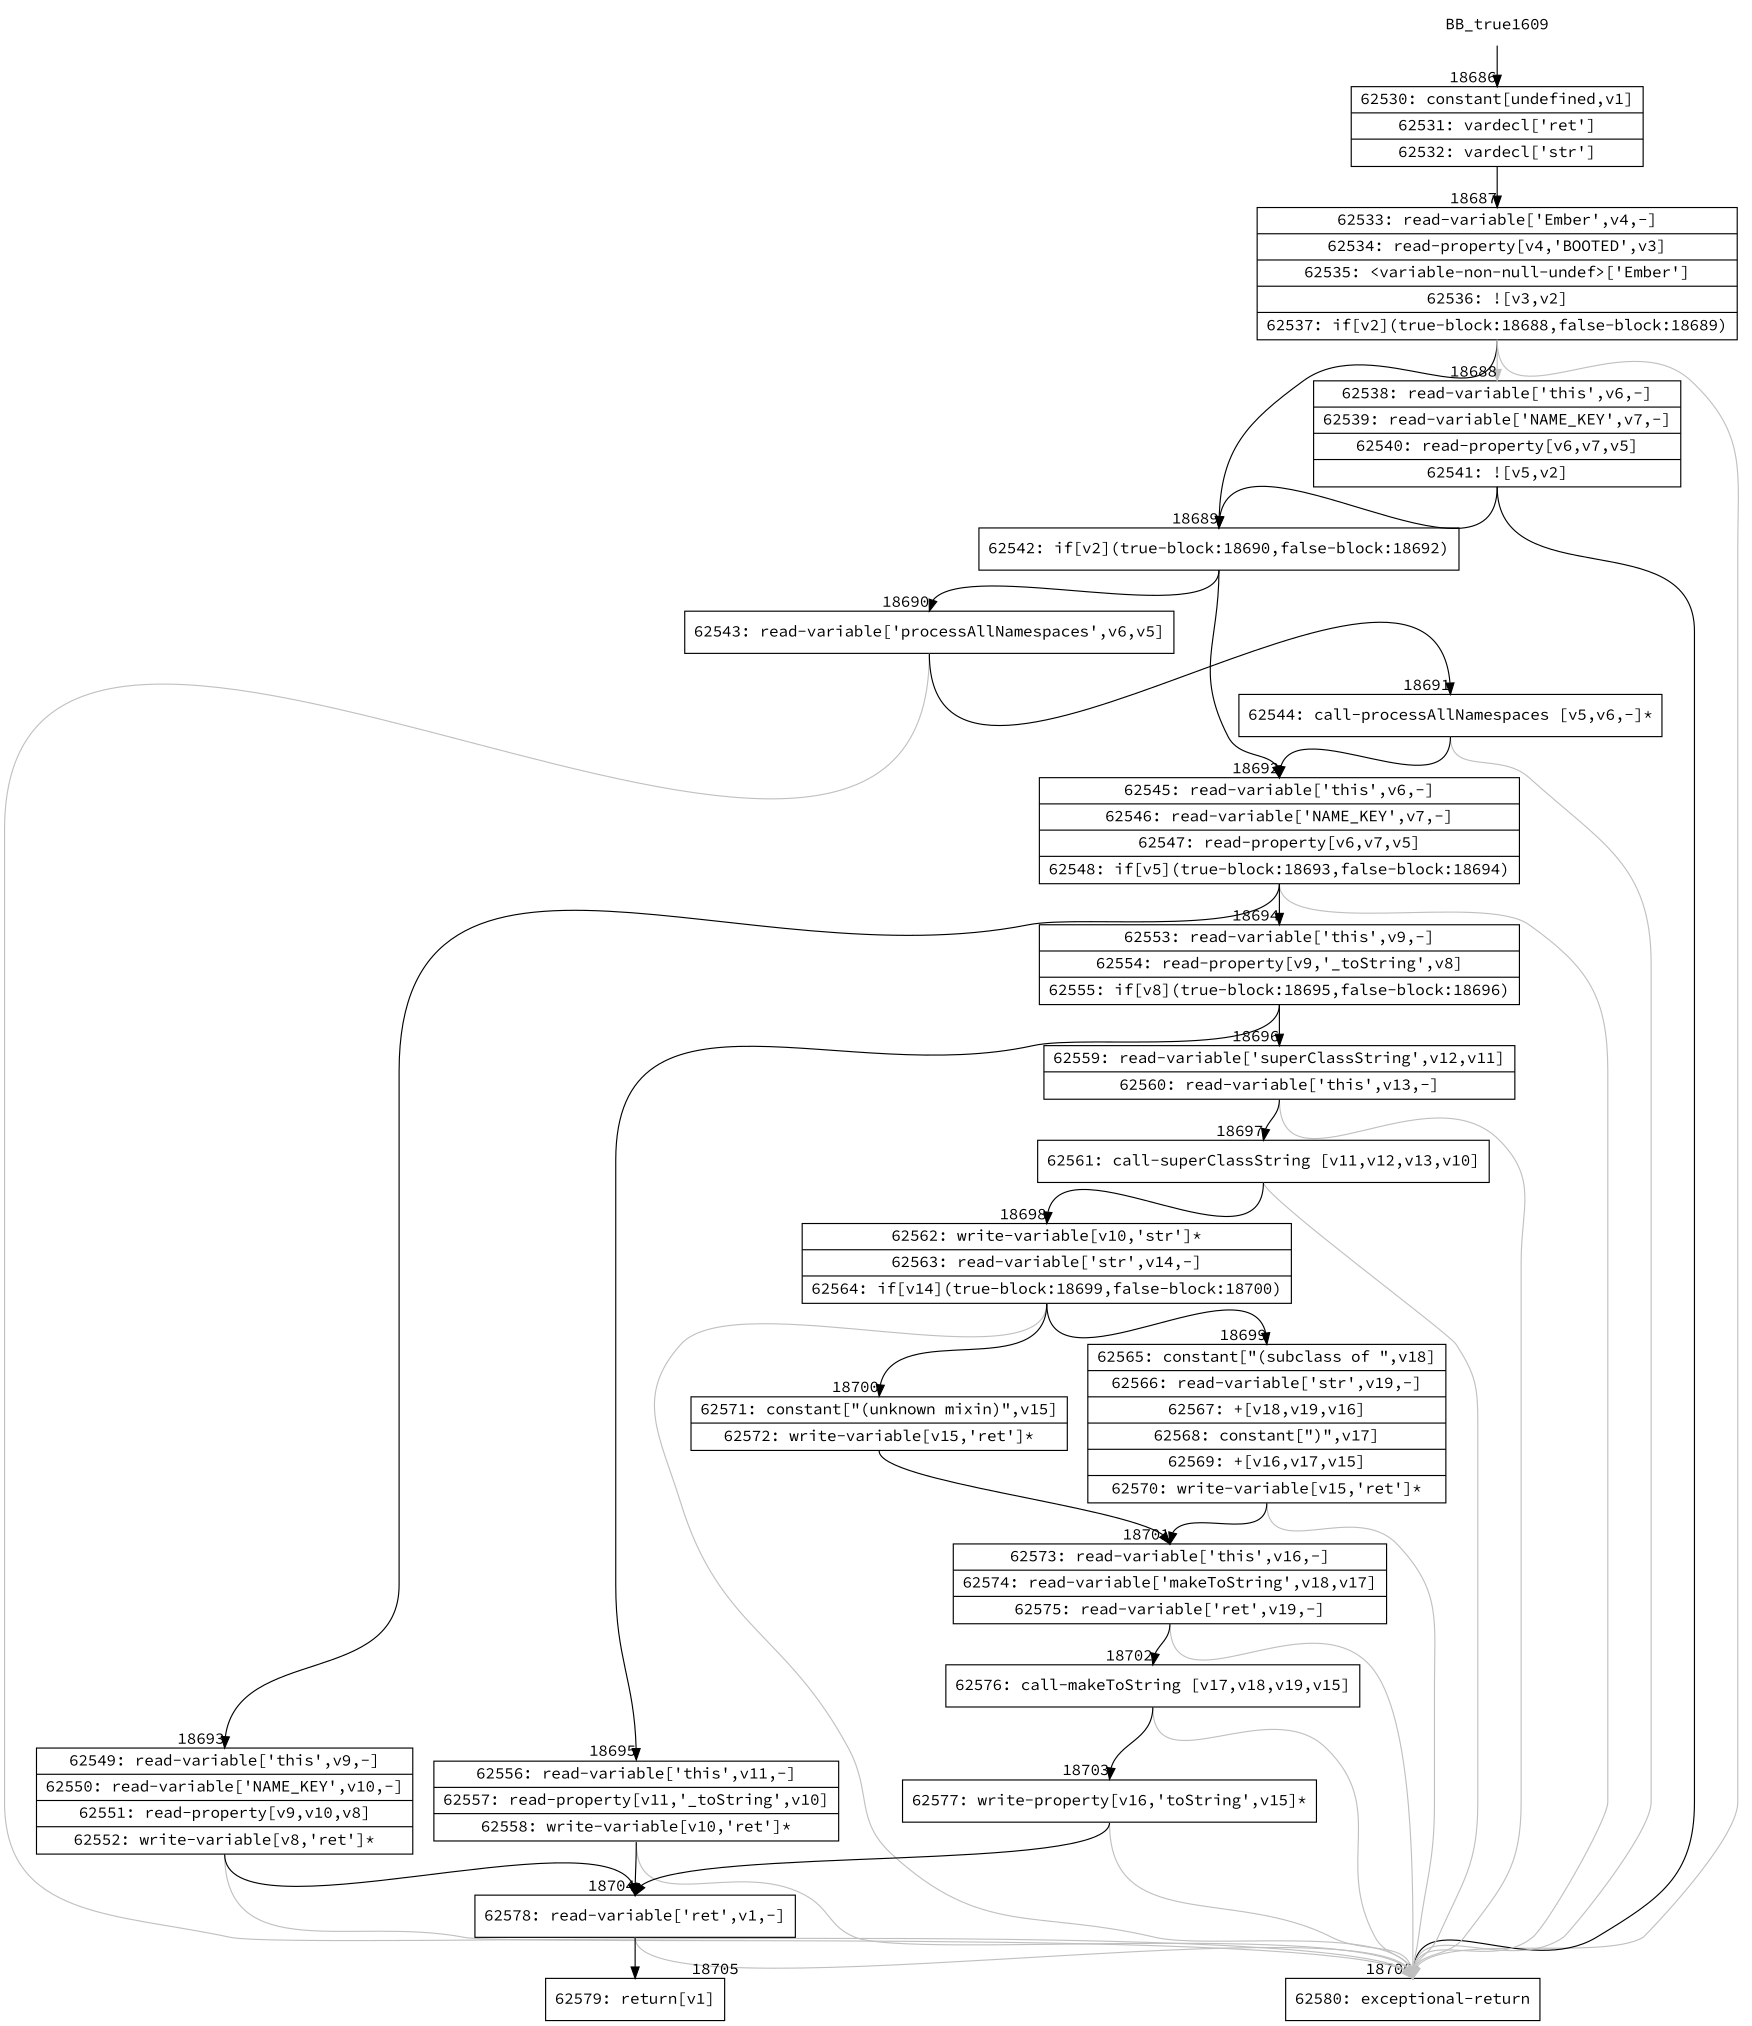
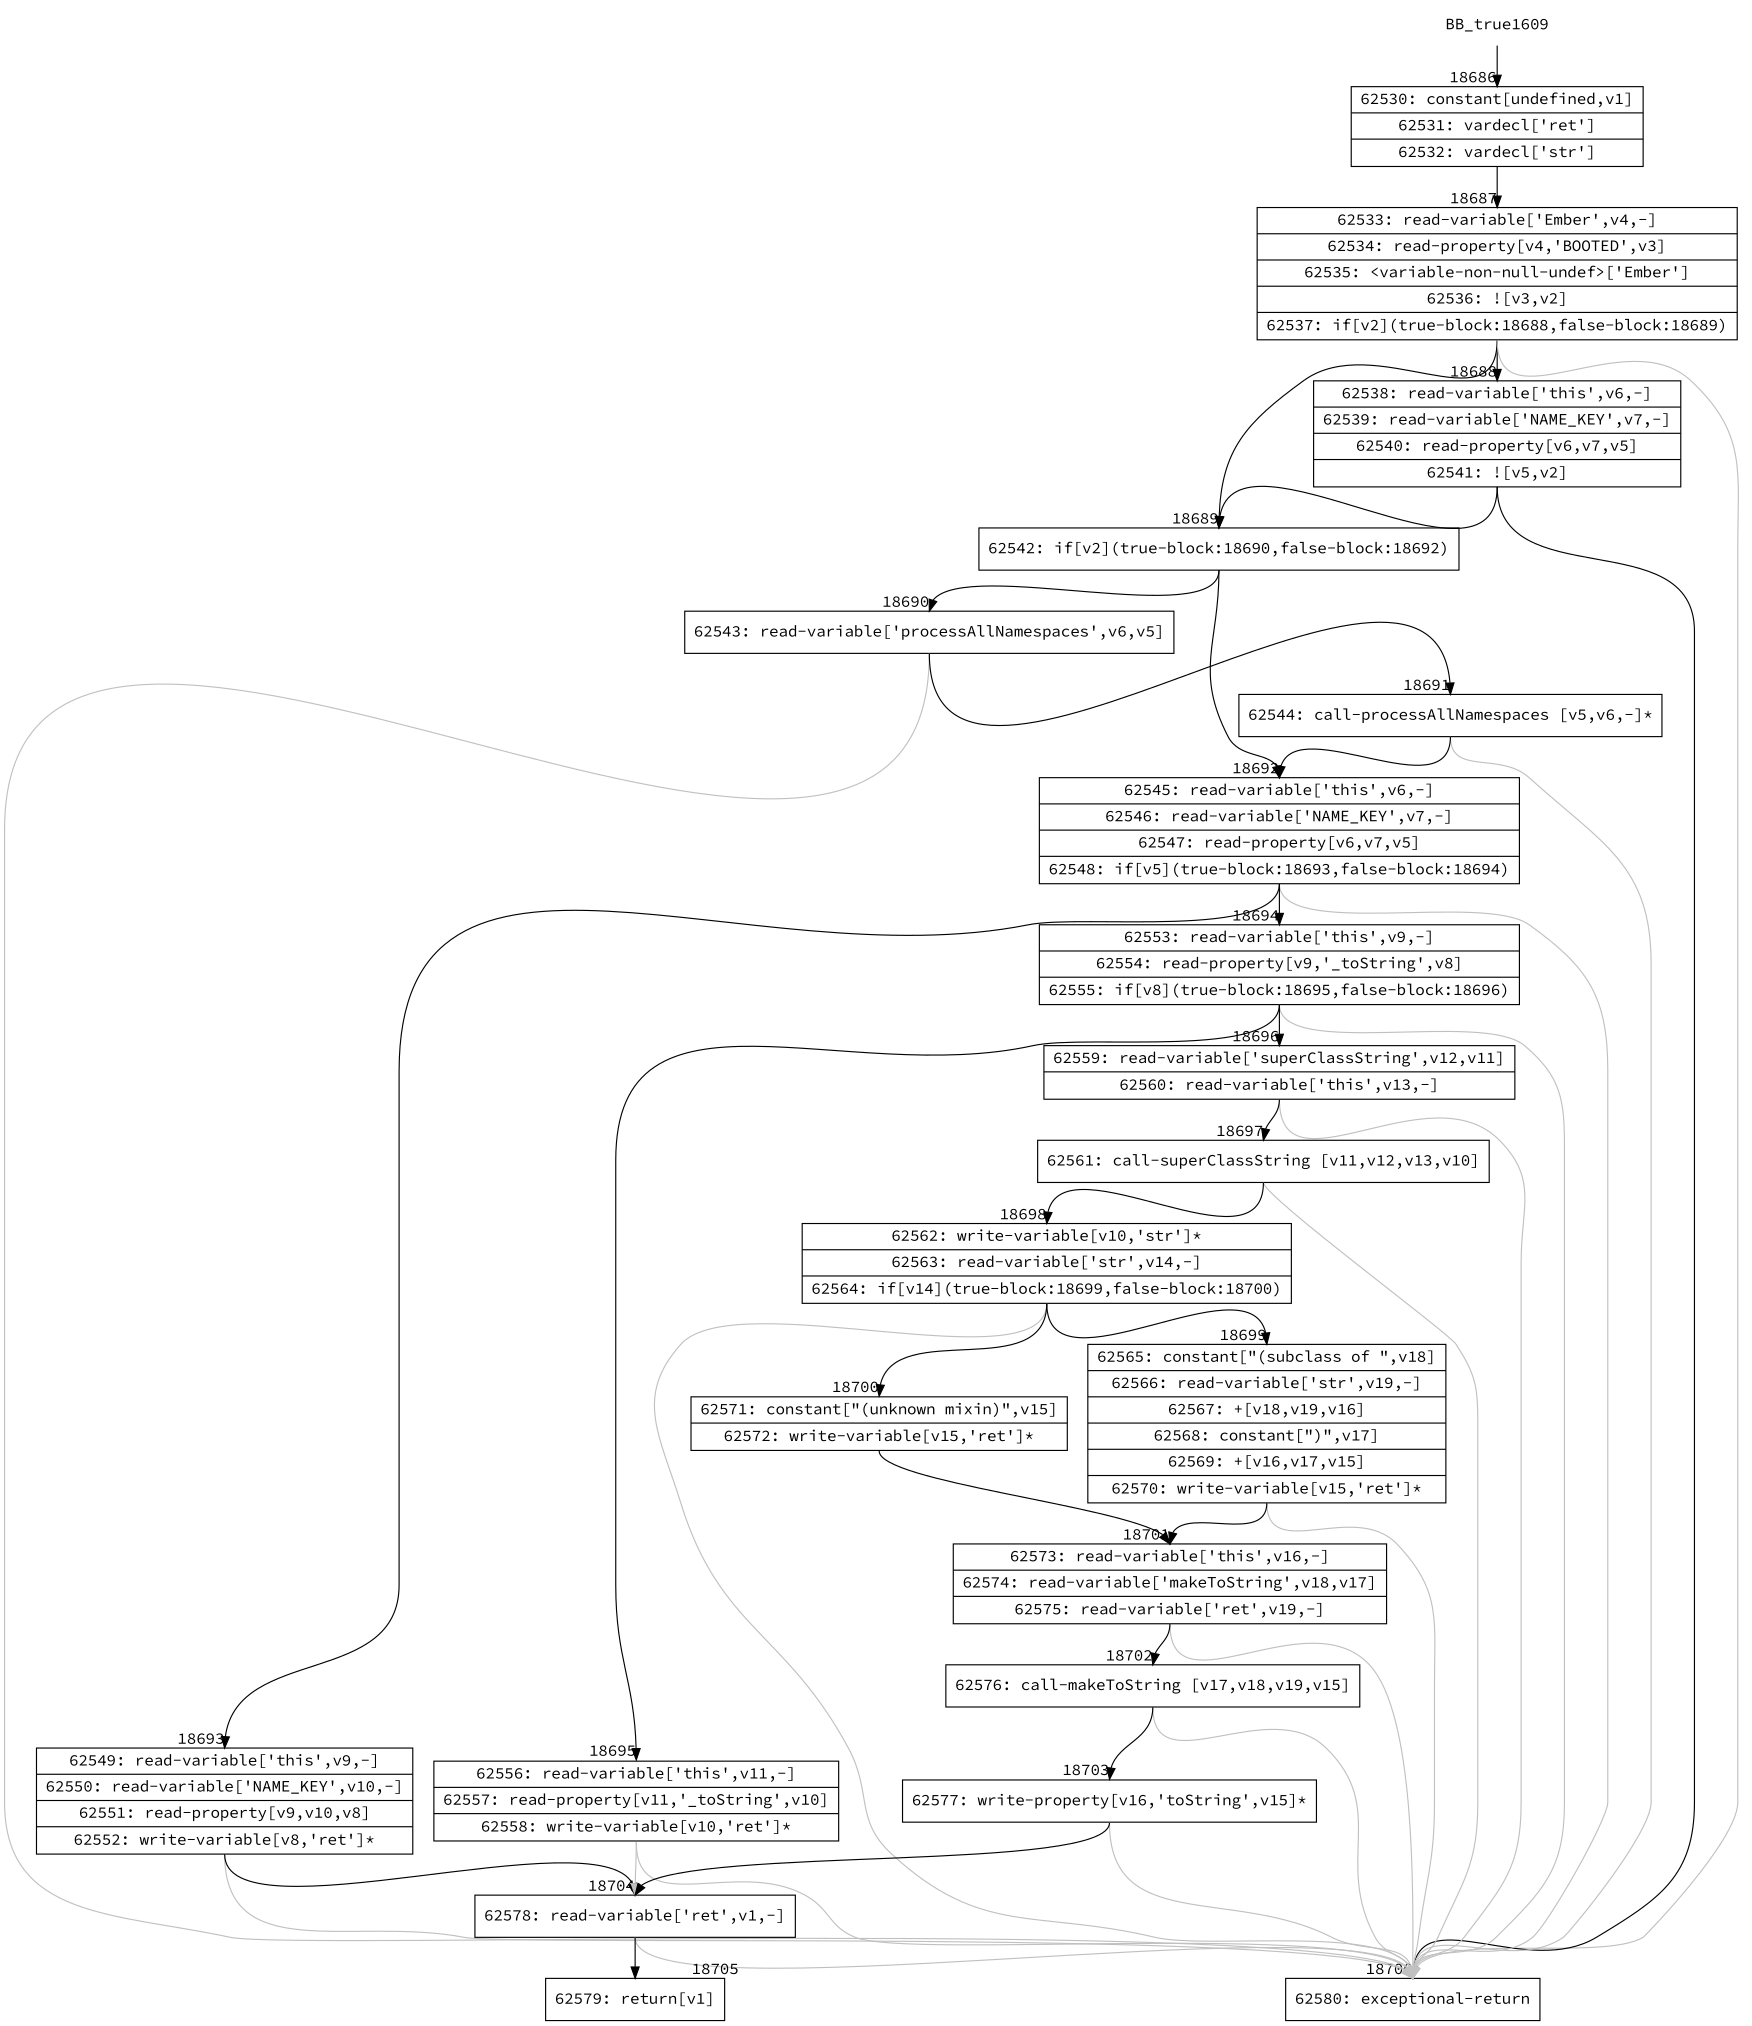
(1497, 355) -> (1497, 355)
none -> (1564, 1412)
(636, 1870) -> (636, 1870)
